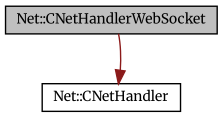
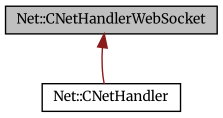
(121, 52) -> (102, 66)
